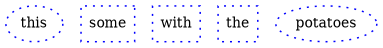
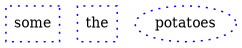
(34, 24) -> none
(176, 24) -> none
